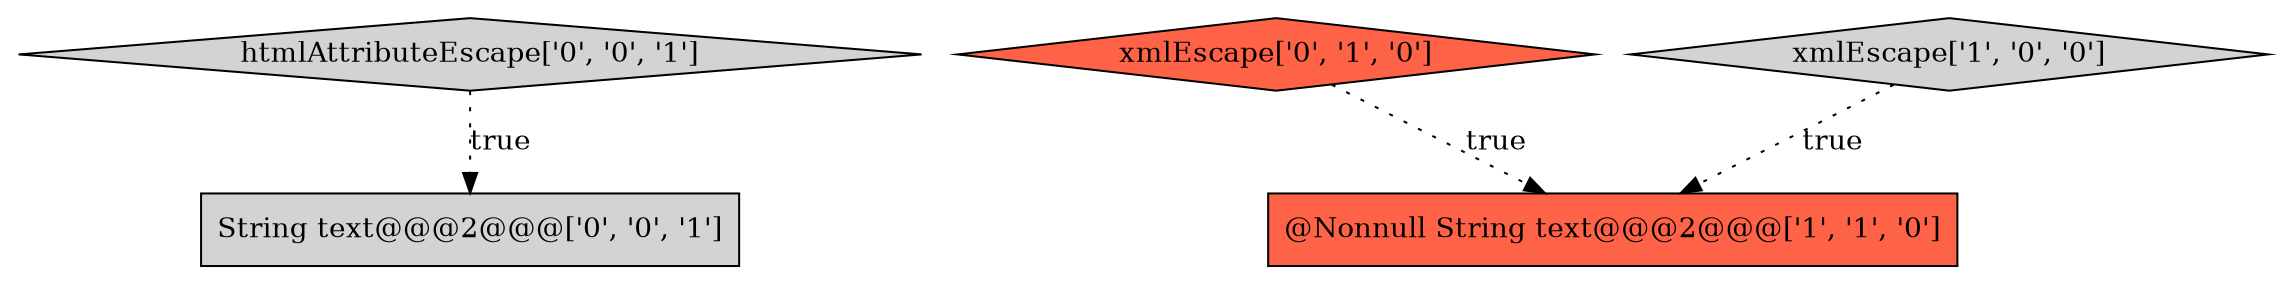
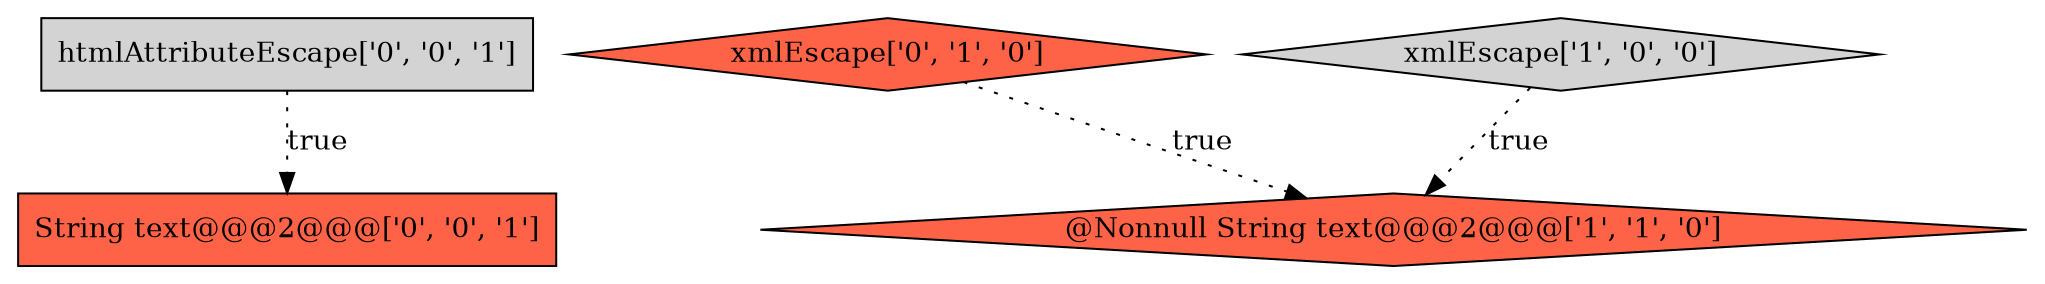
(470, 54) -> (287, 54)
(470, 230) -> (287, 230)
(1613, 230) -> (1394, 230)
